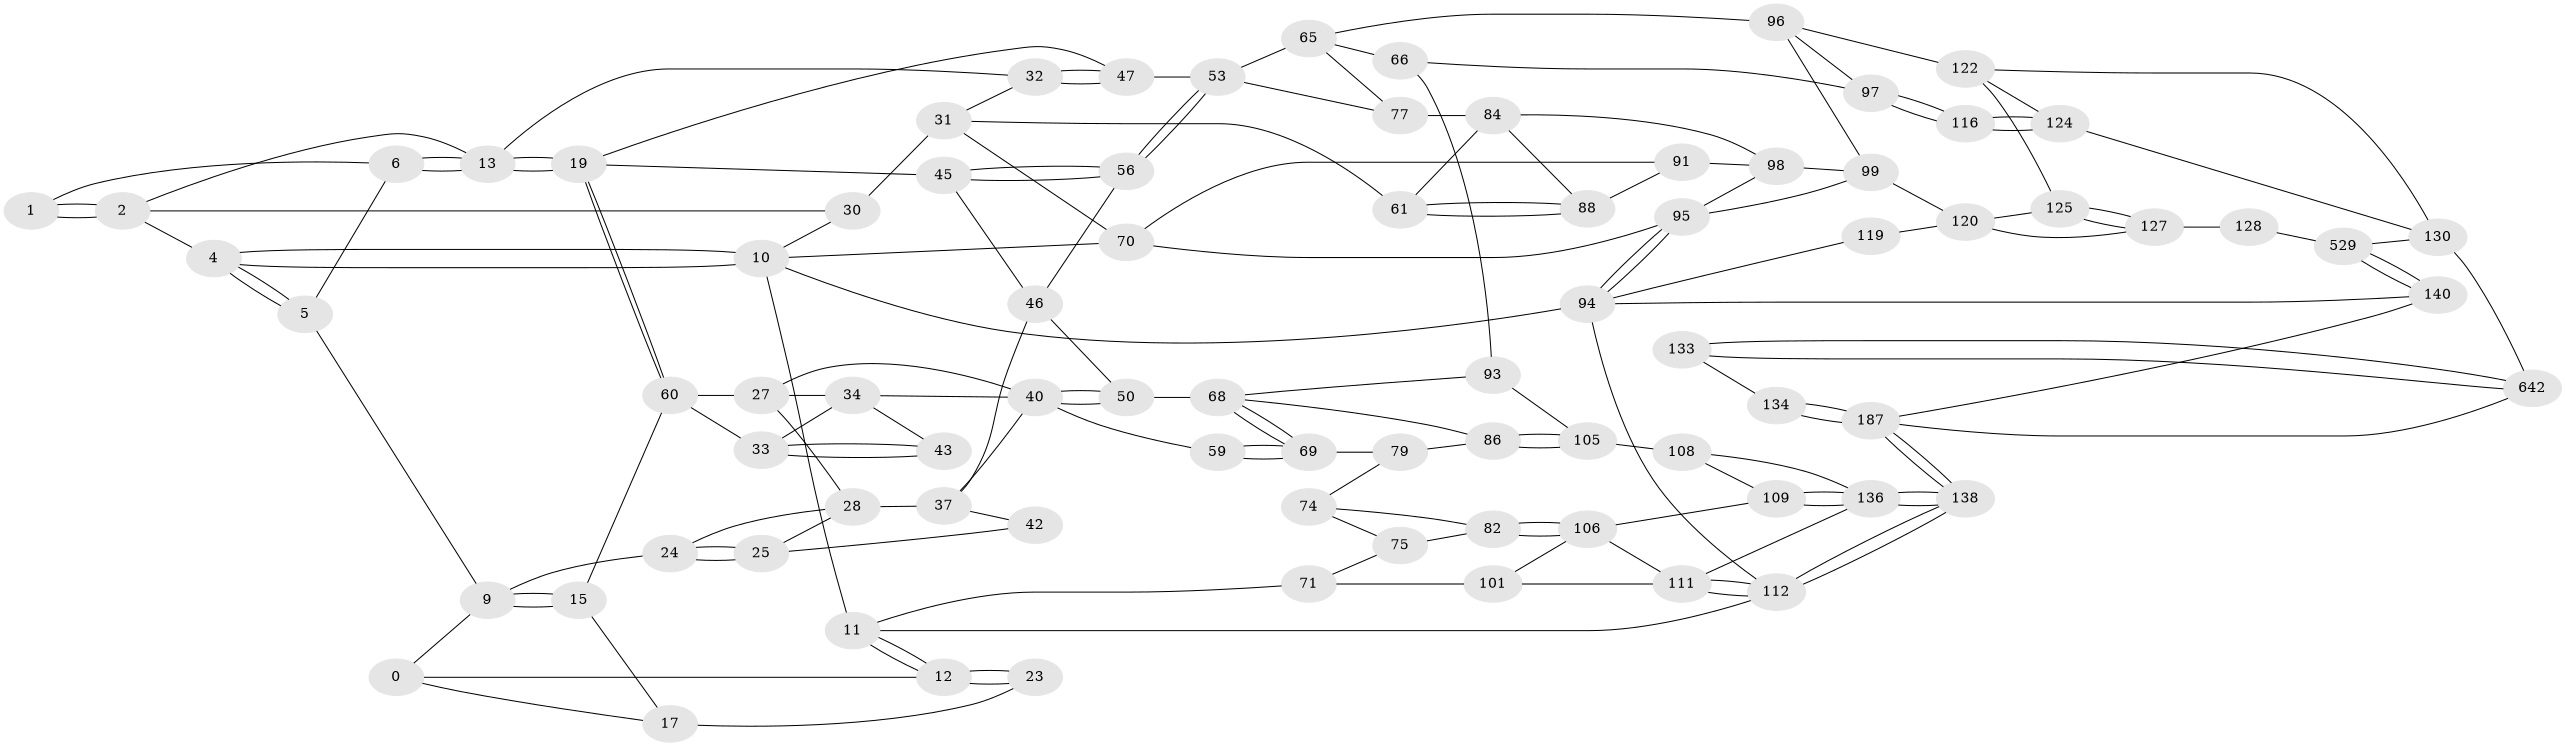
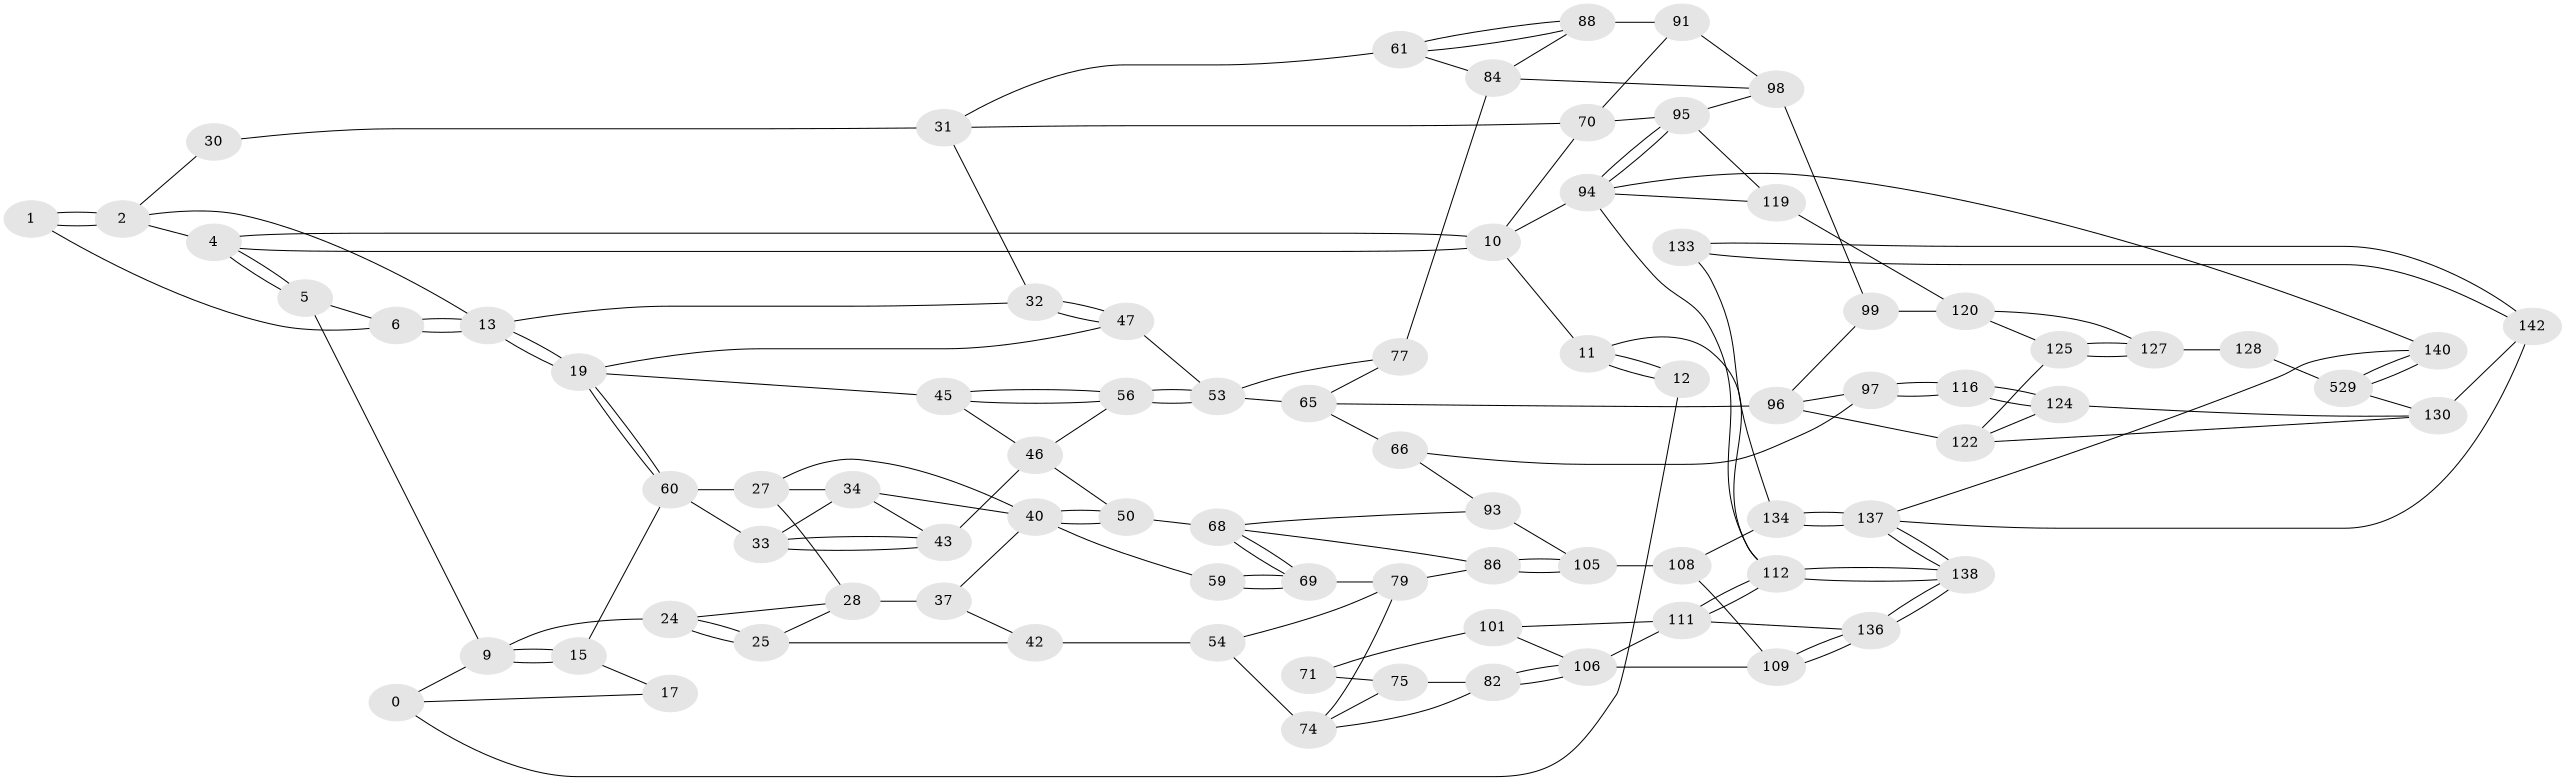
(1779, 200) -> (1729, 159)
(807, 235) -> none
(2532, 388) -> (2532, 326)
(997, 408) -> (987, 502)
(1871, 421) -> (1871, 519)
(1781, 465) -> (1729, 542)
(1078, 592) -> none
none -> (1218, 643)
(1035, 677) -> none
